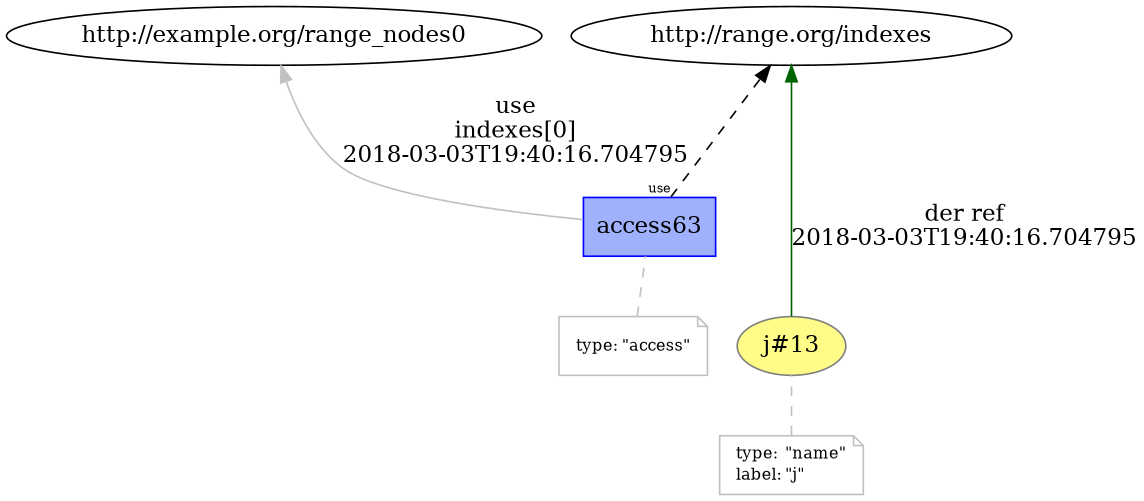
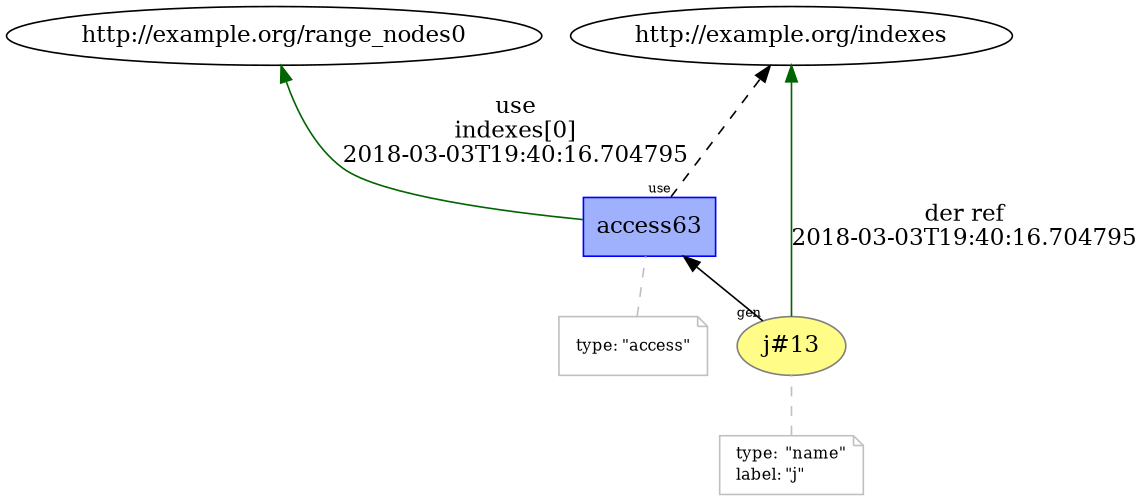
(791, 36) -> (791, 36)
(409, 193) -> (409, 193)
none -> (730, 294)
